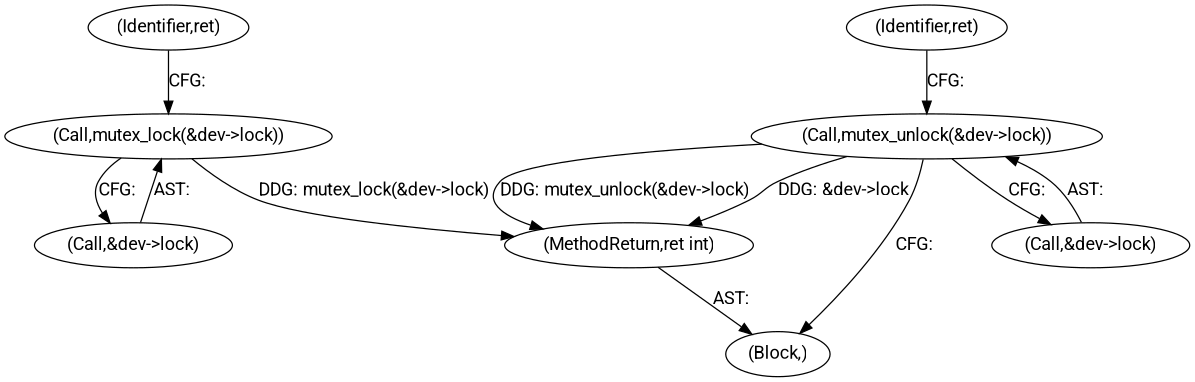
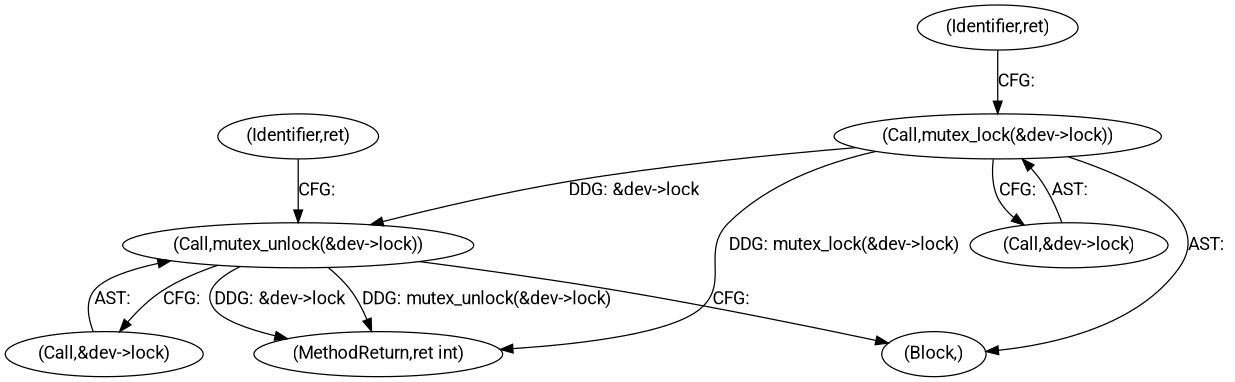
none -> (618, 174)
(700, 297) -> (1172, 276)
